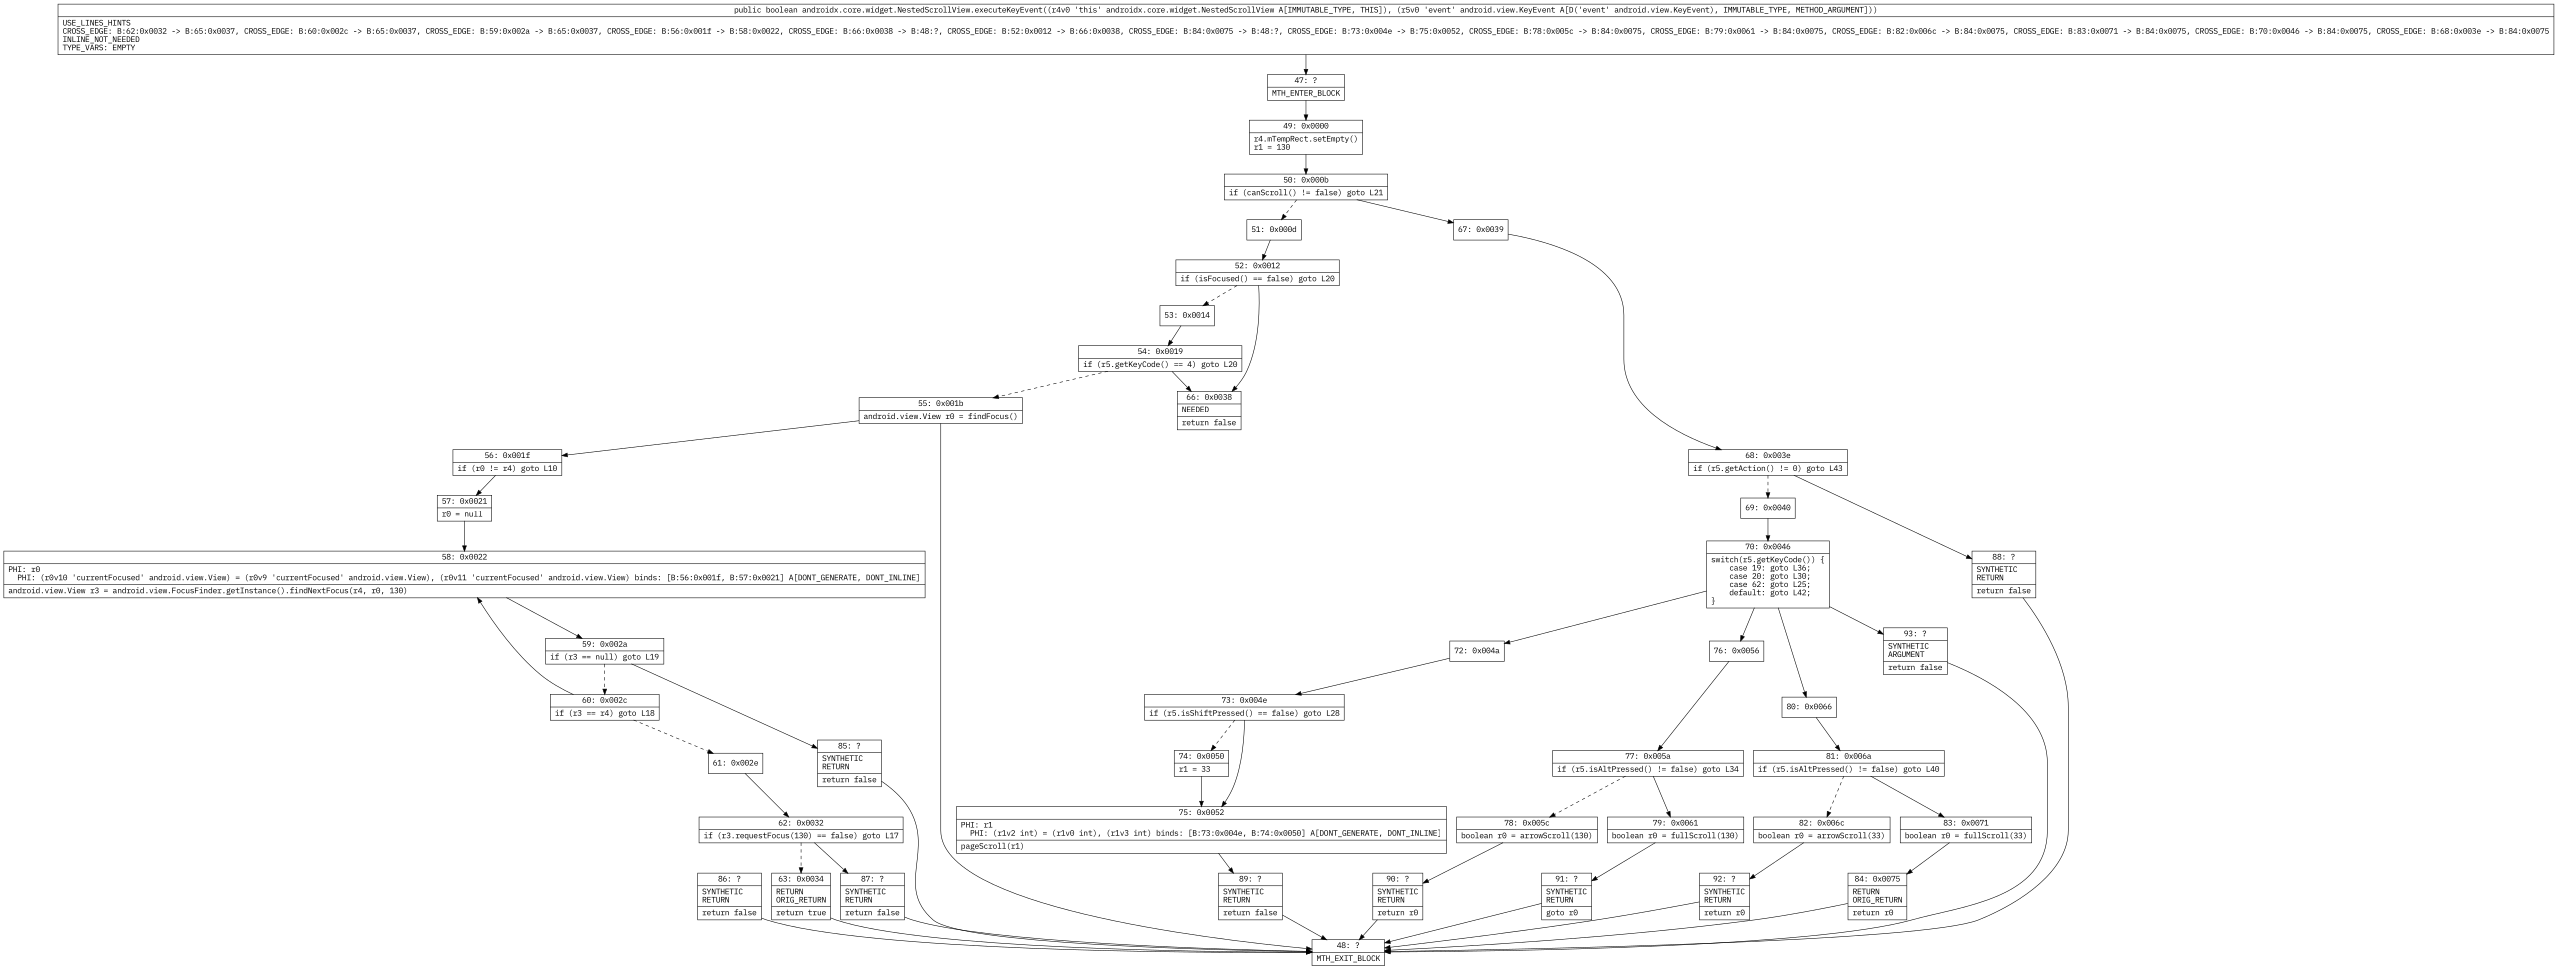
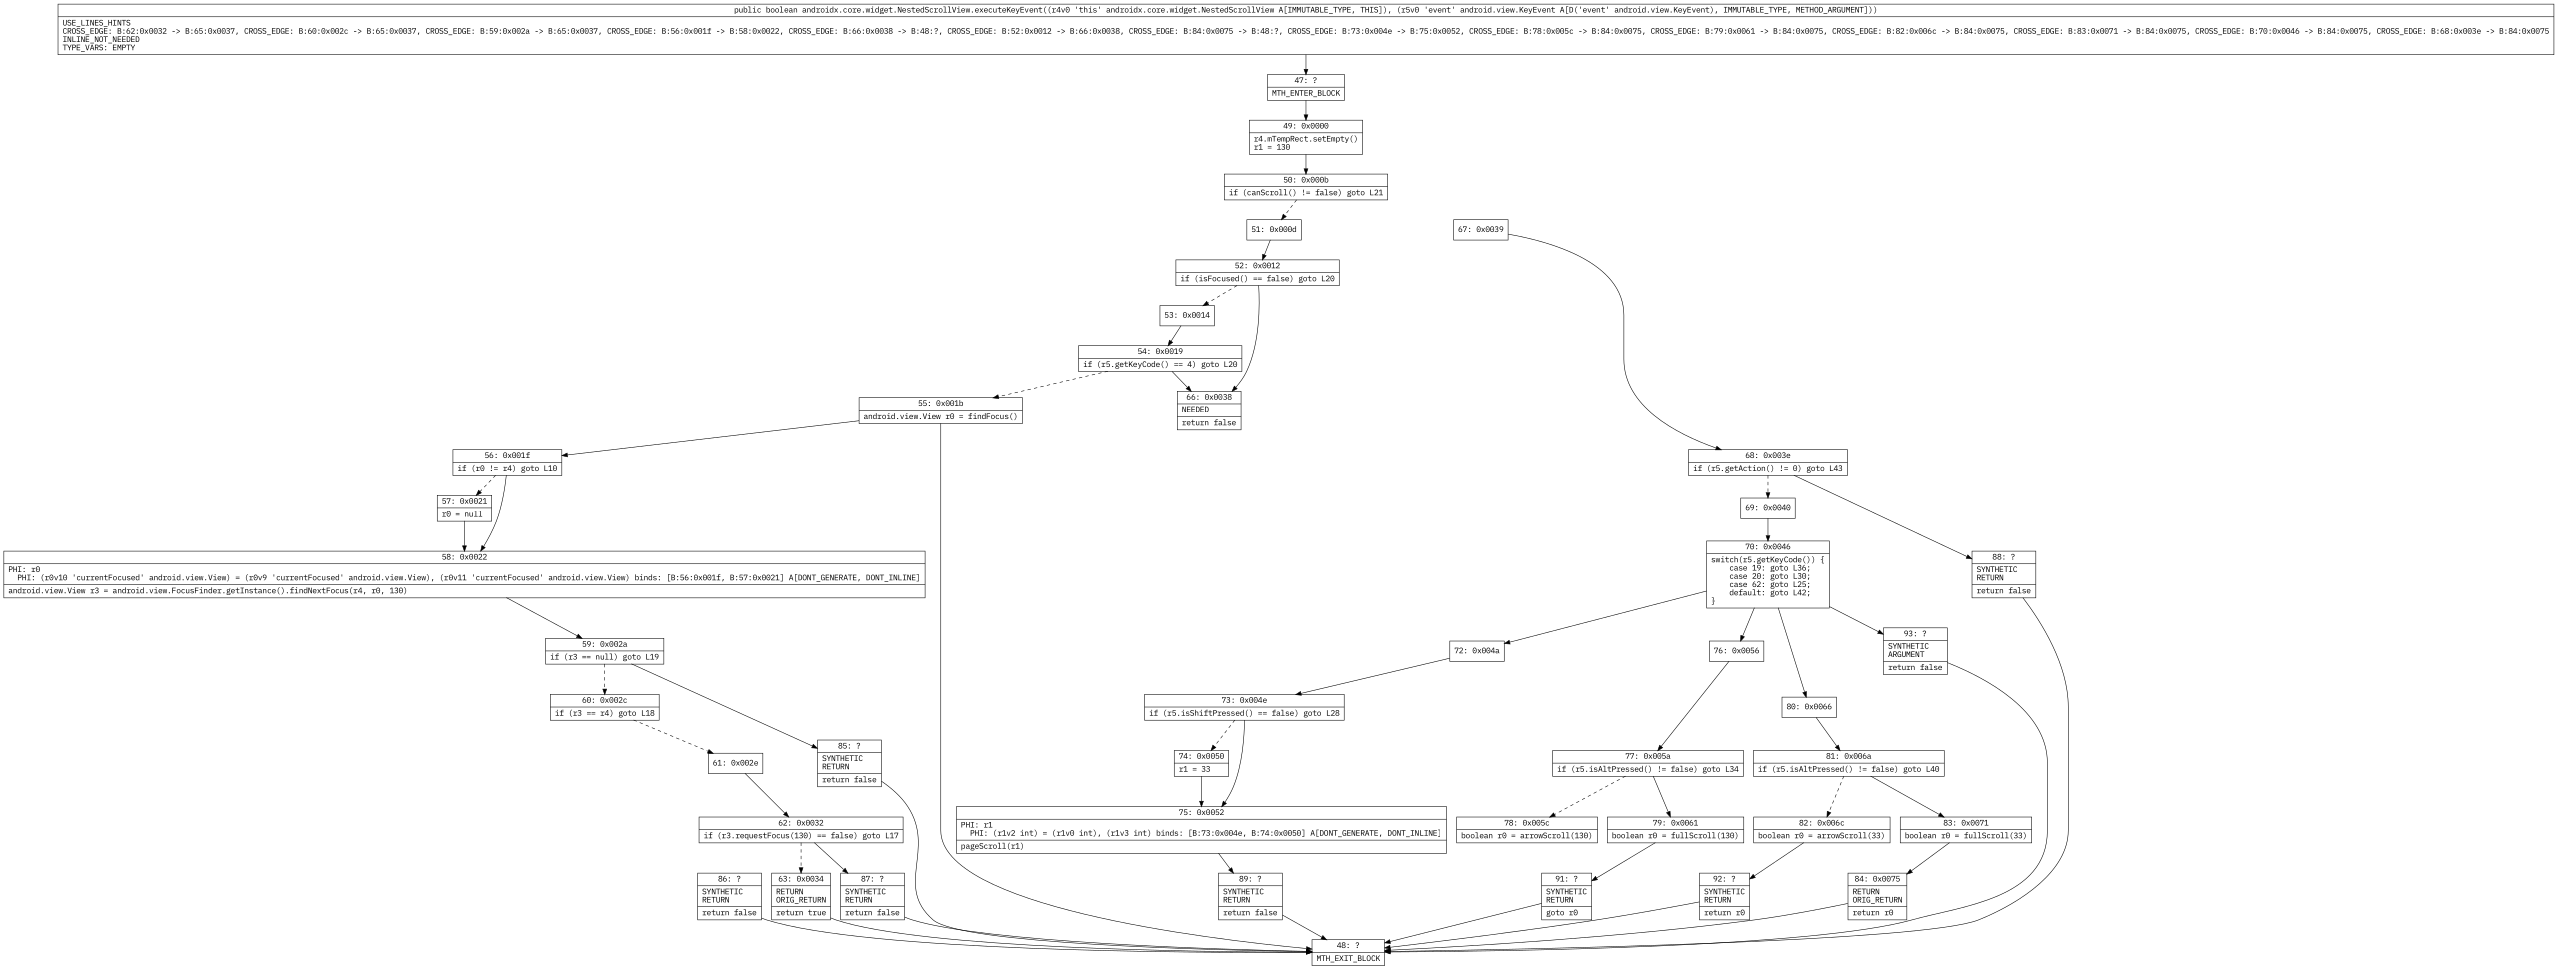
(1402, 211) -> none
(488, 483) -> (488, 483)
(520, 655) -> (499, 512)
(1398, 897) -> none
